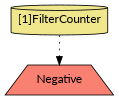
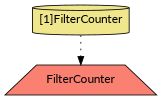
(59, 80) -> (81, 80)
